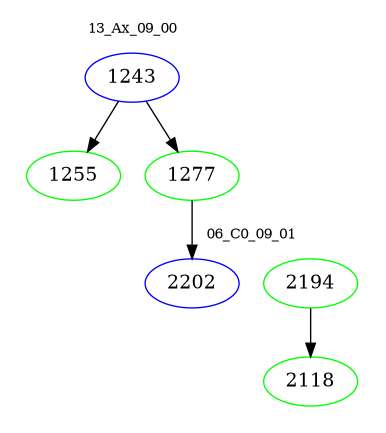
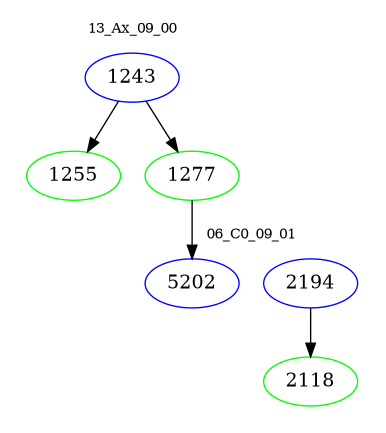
(192, 283) -> (192, 283)
(311, 283) -> (311, 283)
